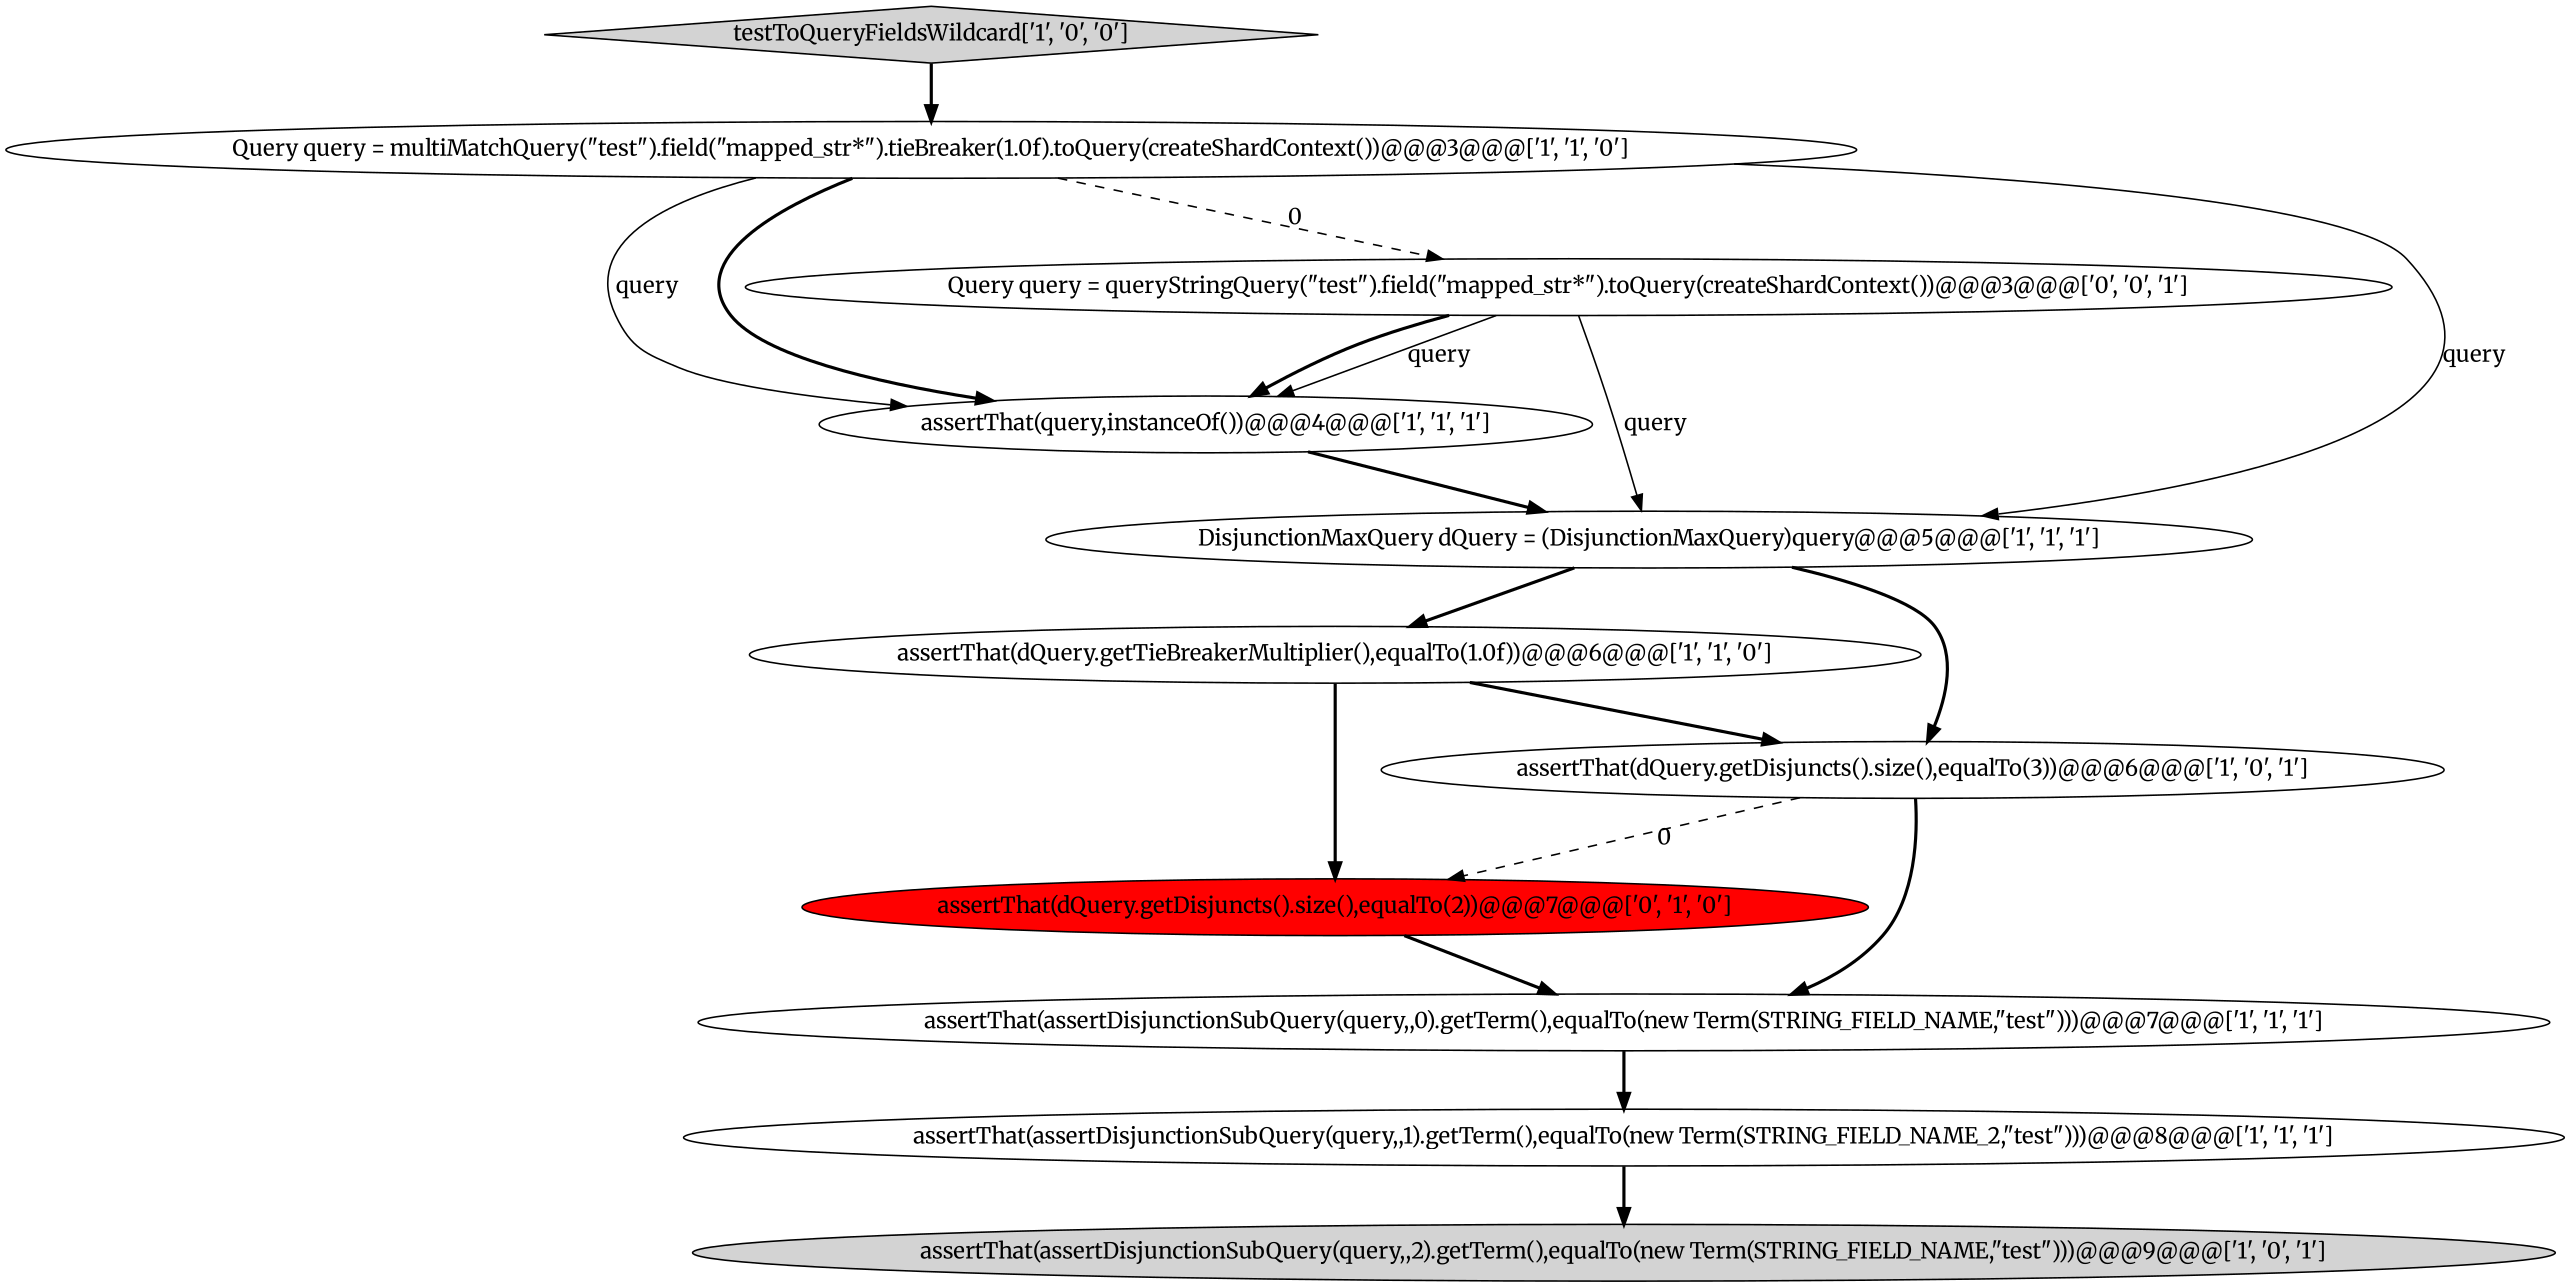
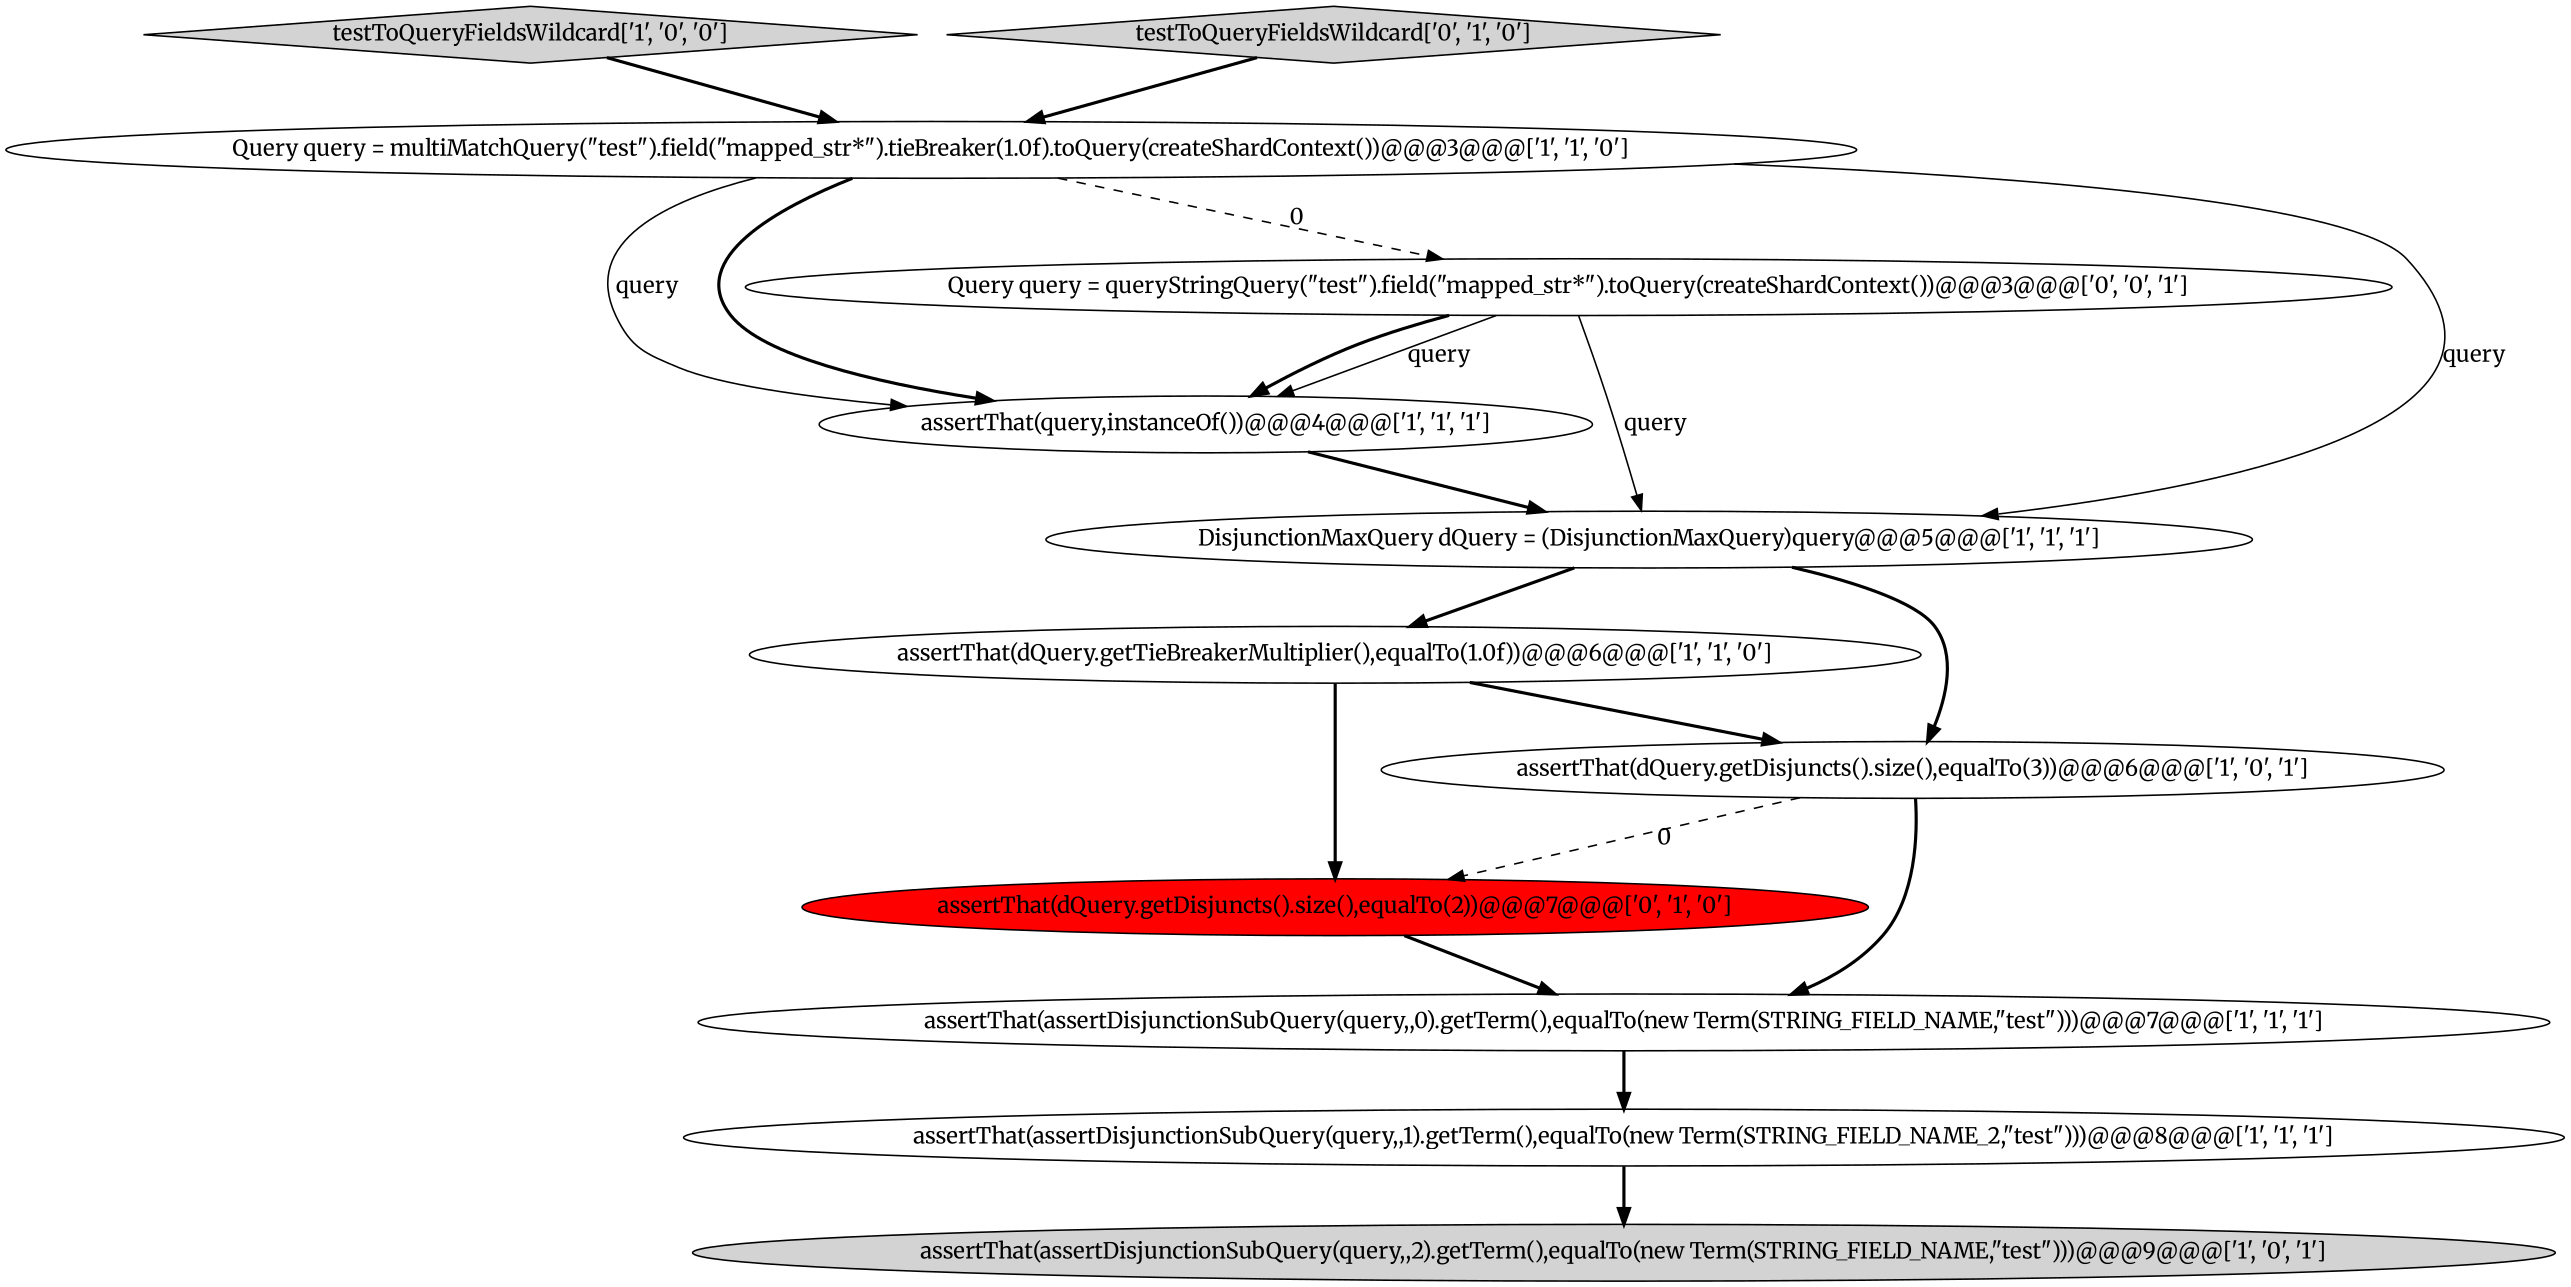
none -> (1334, 35)
